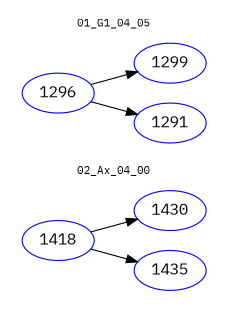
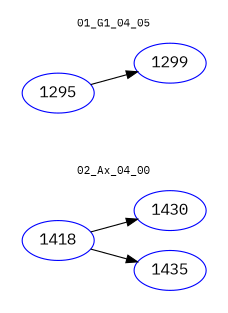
(58, 93) -> (58, 93)
(170, 123) -> none
